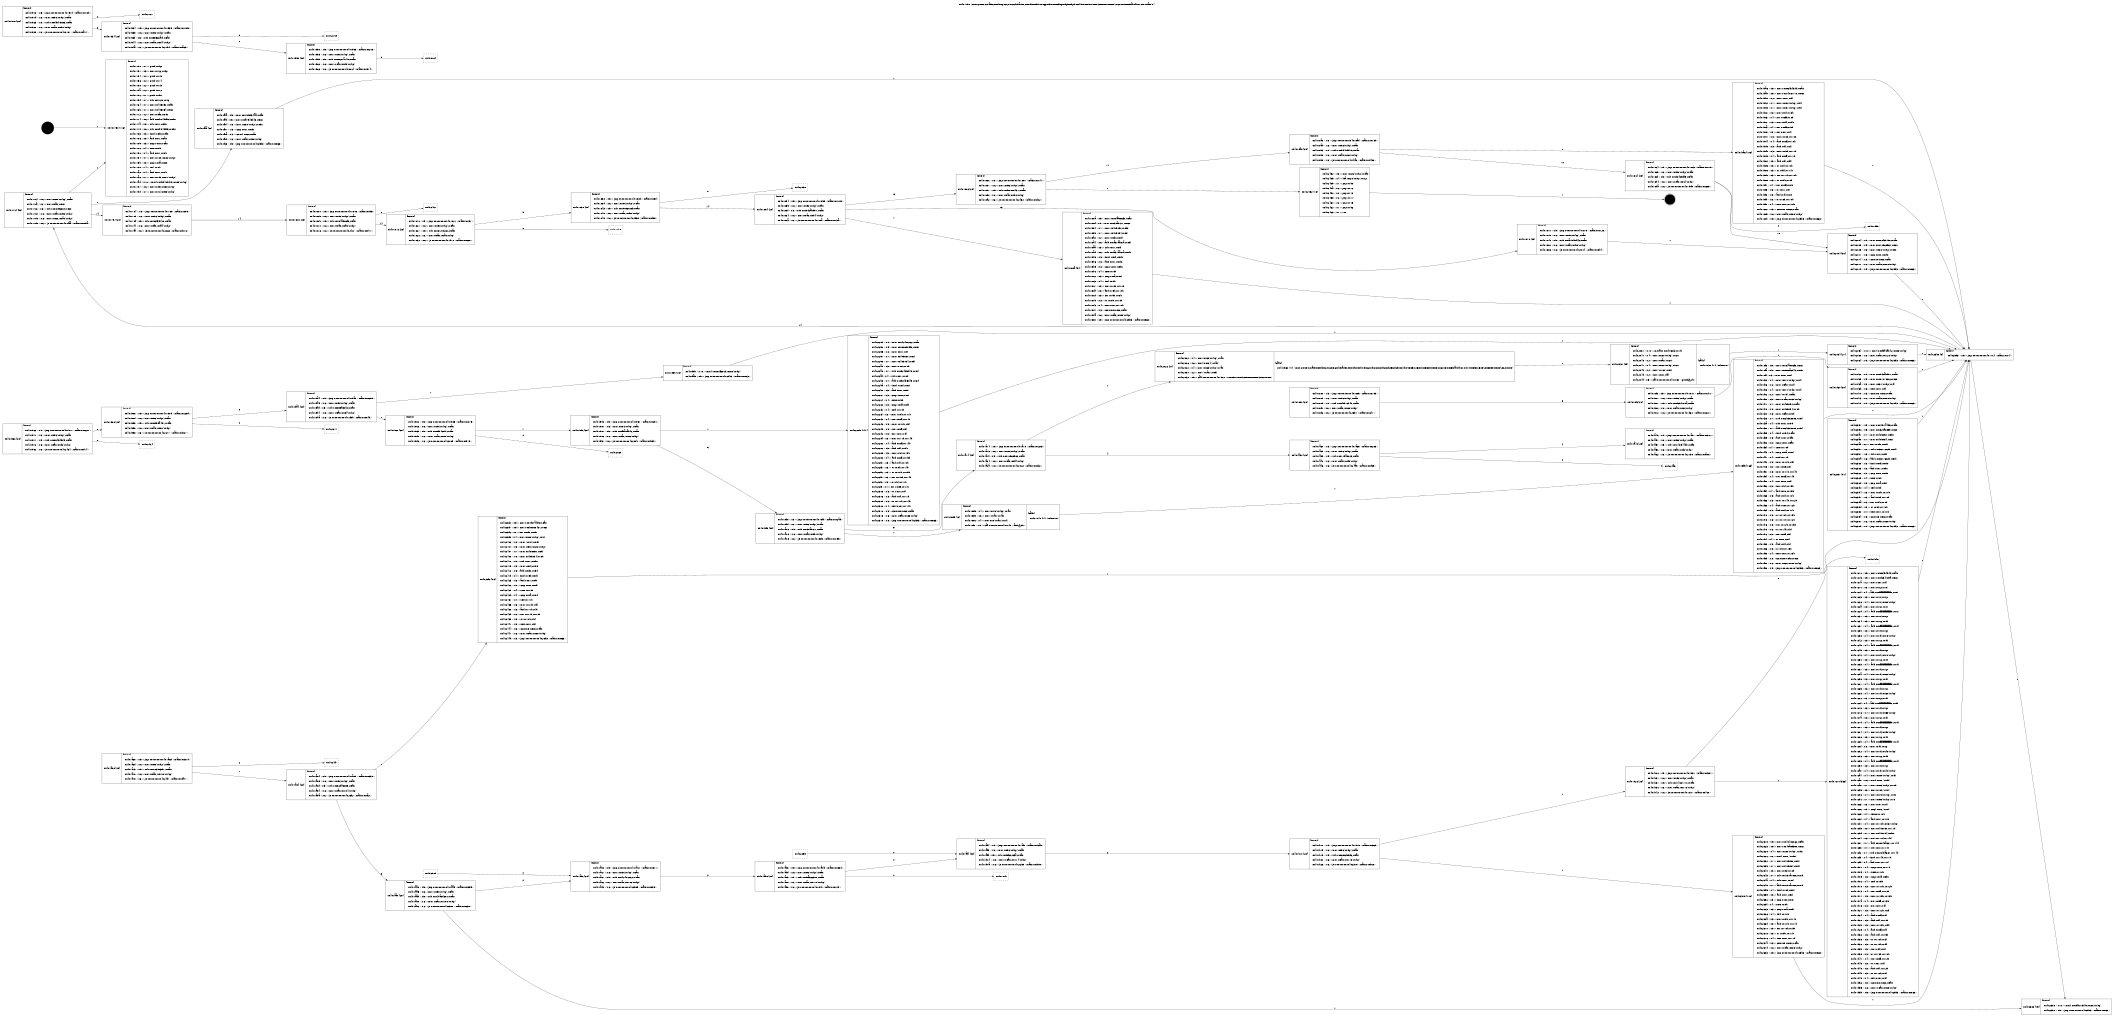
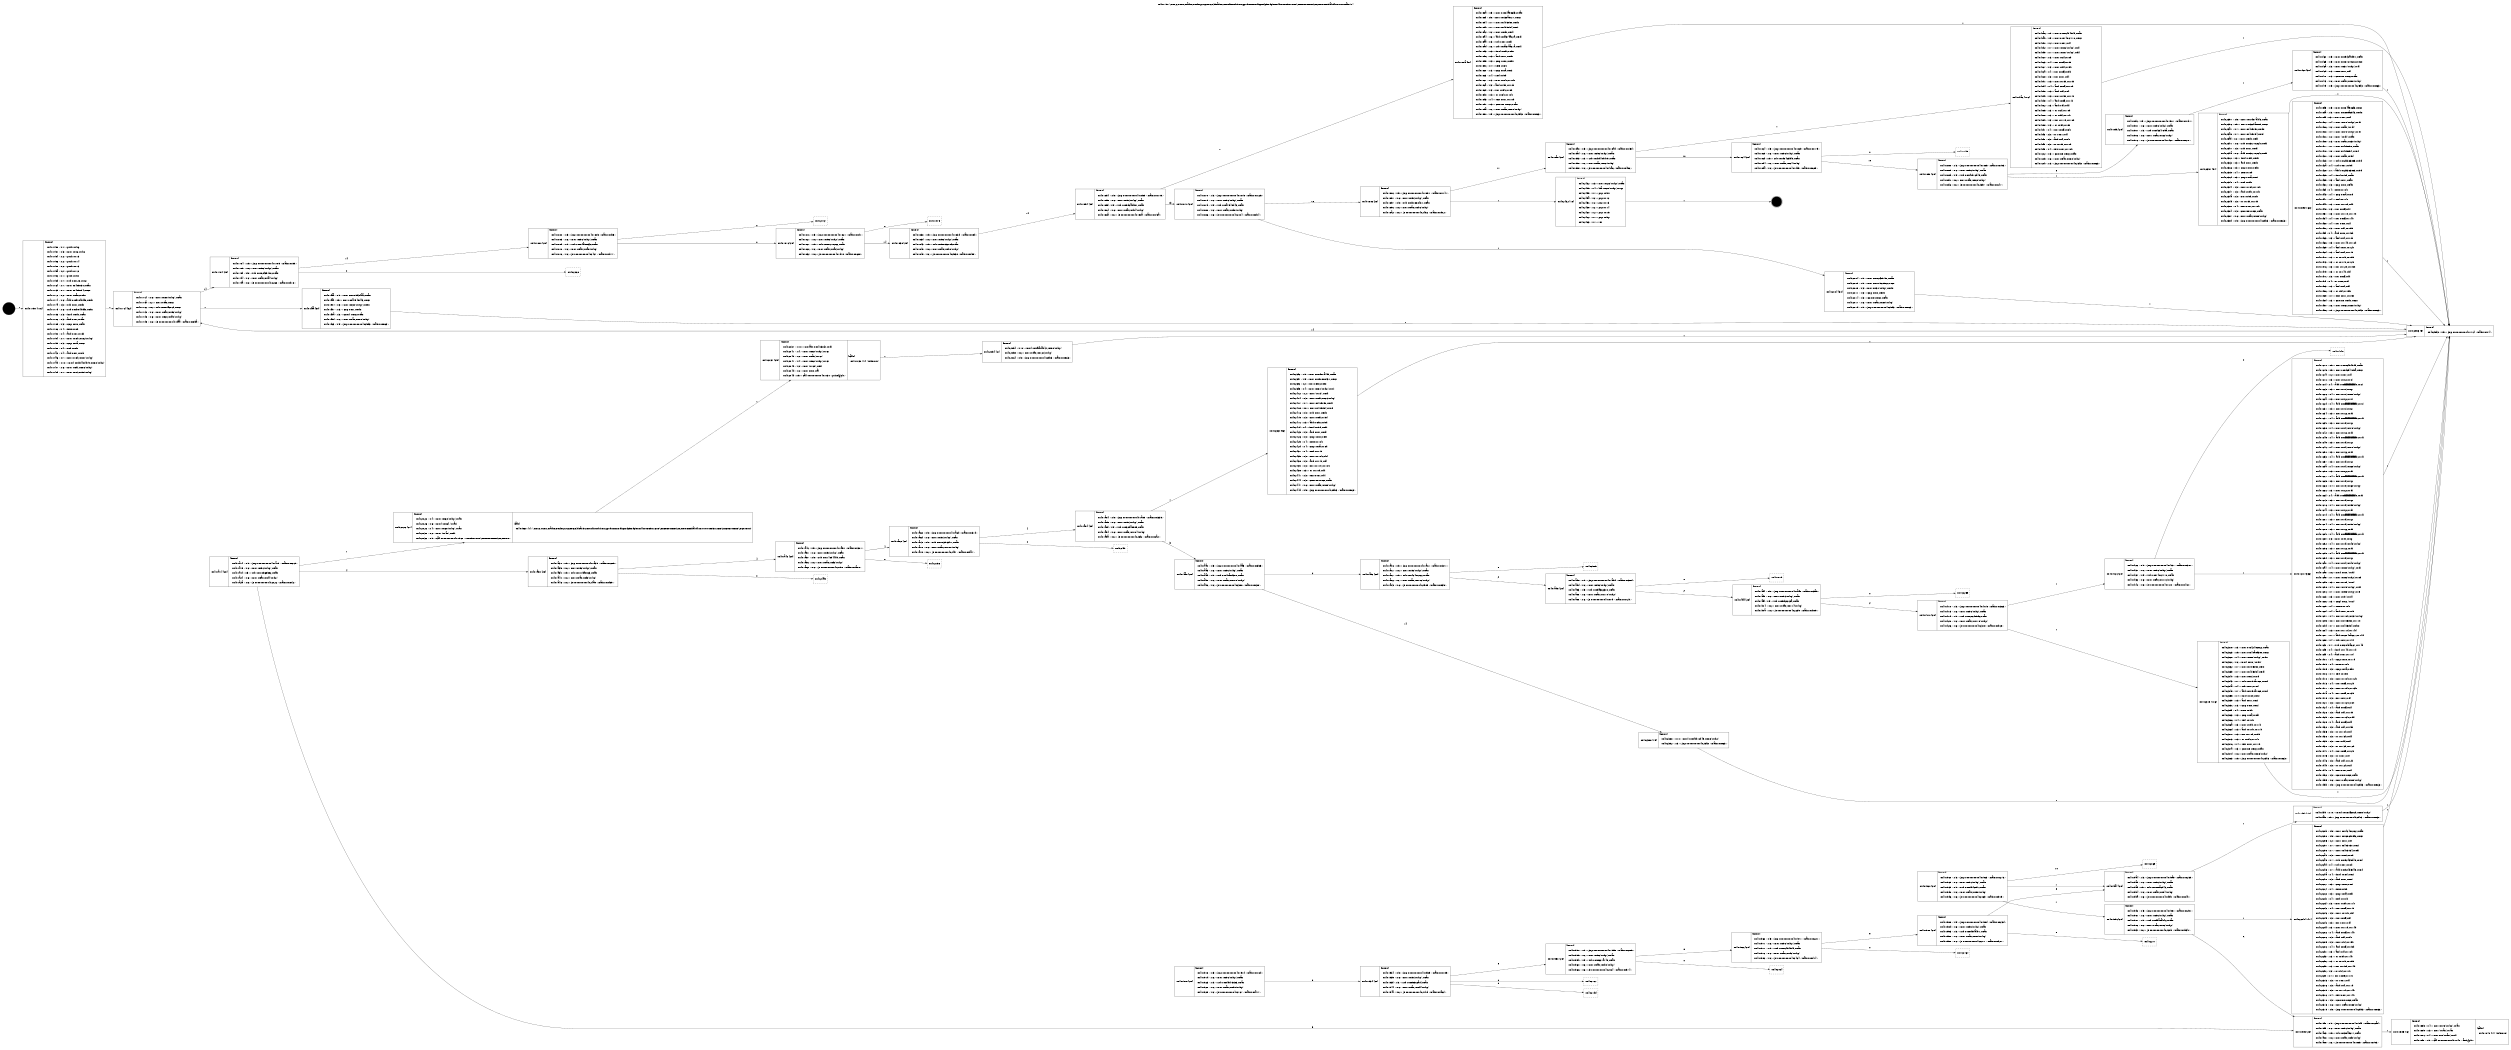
(116, 17) -> (1516, 981)
none -> (2102, 177)
(87, 178) -> (109, 309)
(800, 187) -> none
(900, 199) -> (1312, 203)
(523, 212) -> (885, 242)
(381, 224) -> (757, 242)
(1749, 237) -> (1869, 166)
none -> (573, 272)
(380, 418) -> (2055, 886)
(523, 435) -> (2056, 869)
(1396, 497) -> none
(927, 531) -> (1141, 1028)
none -> (876, 549)
none -> (934, 564)
(2018, 679) -> (2270, 802)
(239, 771) -> (1027, 529)
(881, 854) -> (1887, 596)
(503, 875) -> (1516, 570)
none -> (1683, 953)
(1335, 1008) -> (1405, 624)
